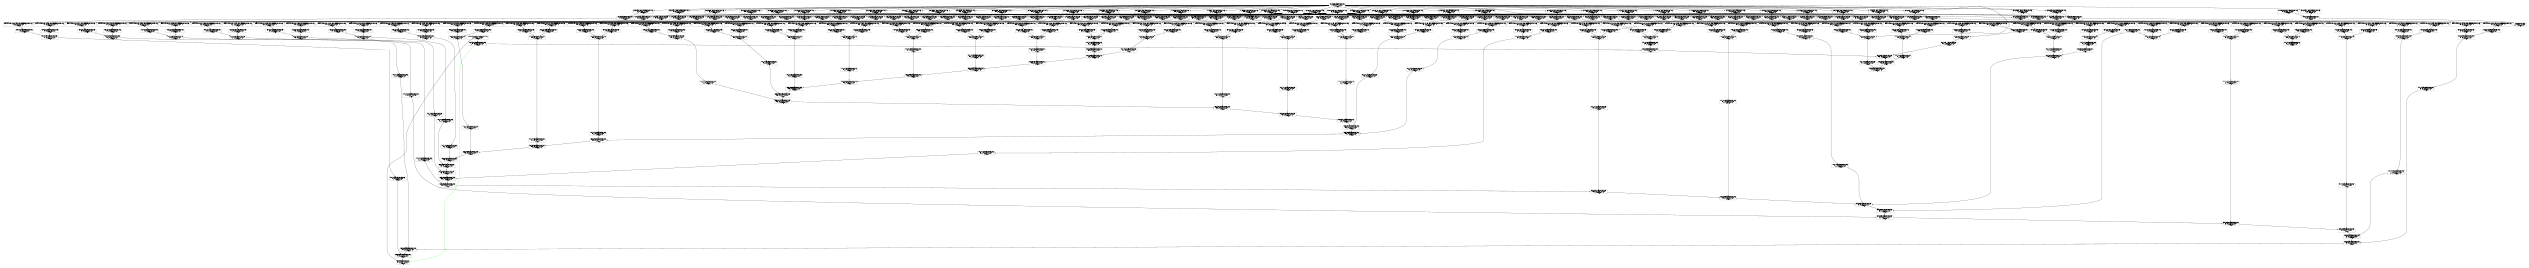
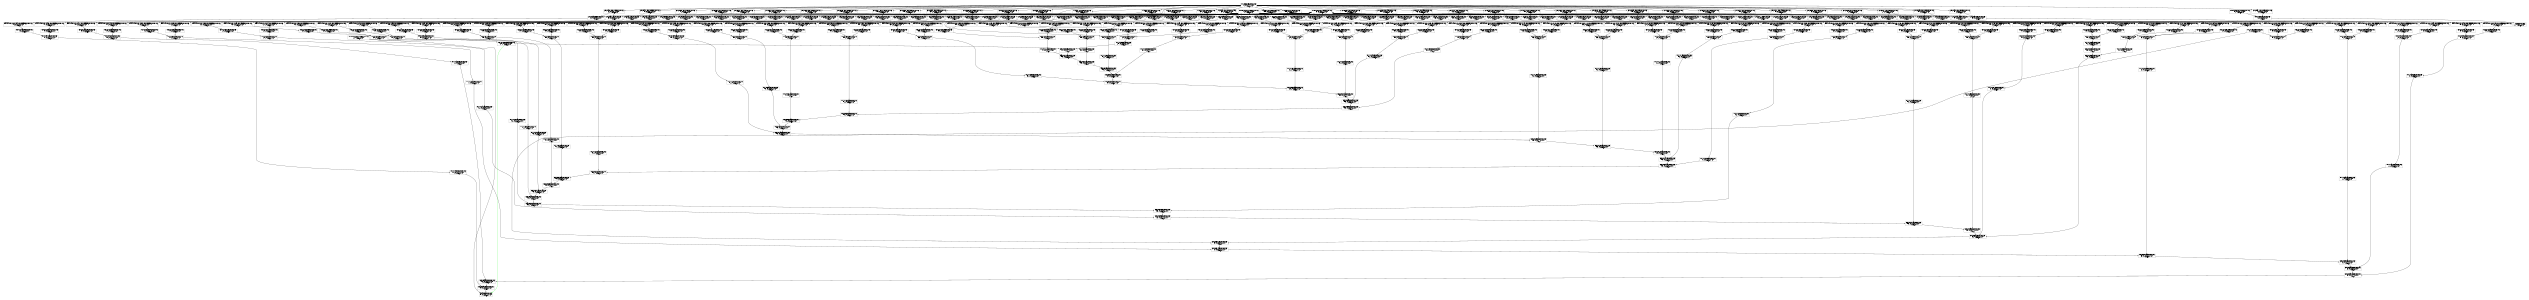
(1664, 18) -> (1136, 18)
none -> (1113, 76)
